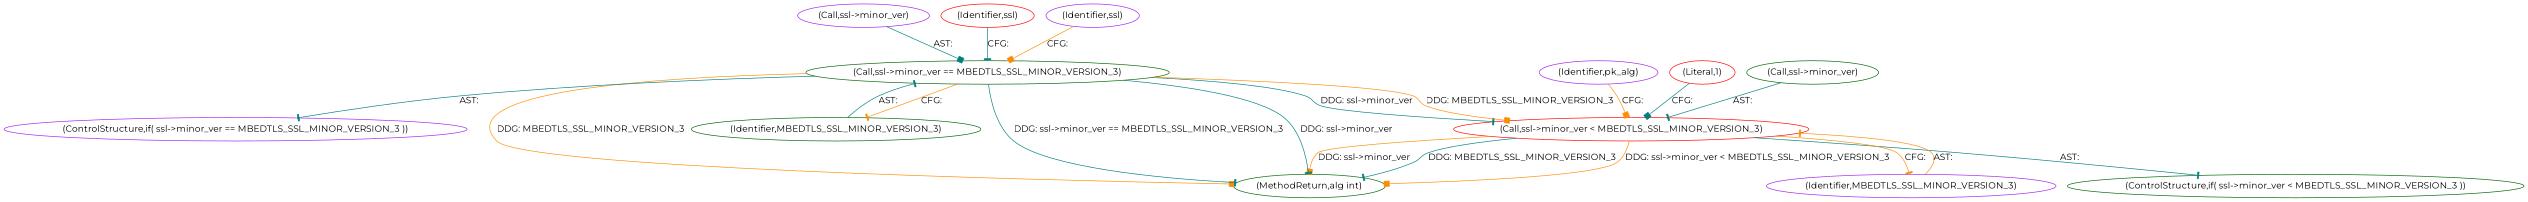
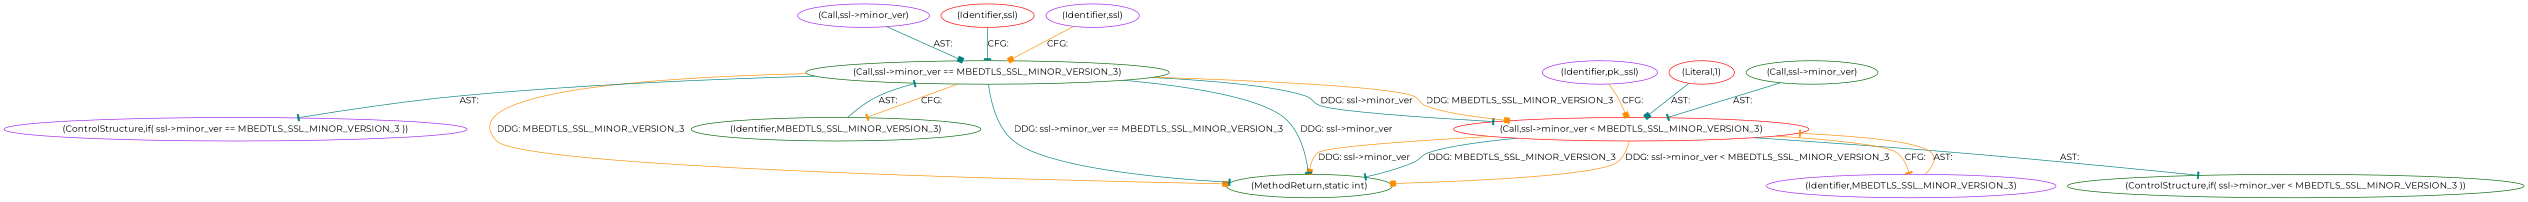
(1599, 72) -> (1600, 72)
(1684, 101) -> (1682, 101)
(1309, 186) -> (1309, 186)
